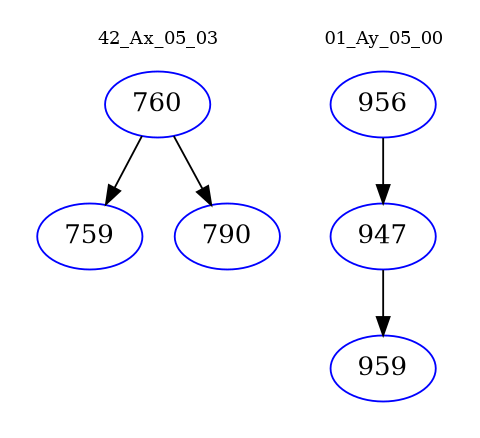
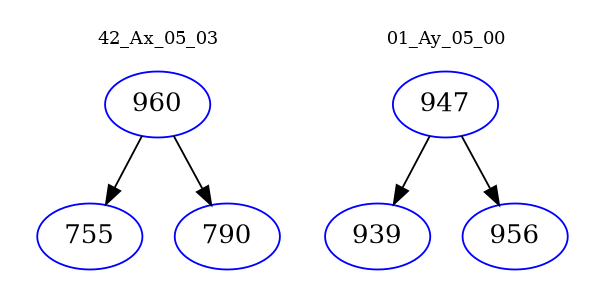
(158, 104) -> (158, 104)
(383, 162) -> (476, 162)
(90, 236) -> (90, 236)
(383, 368) -> (378, 236)
